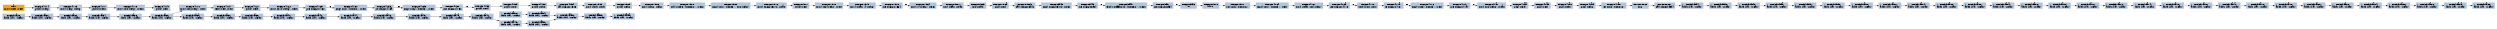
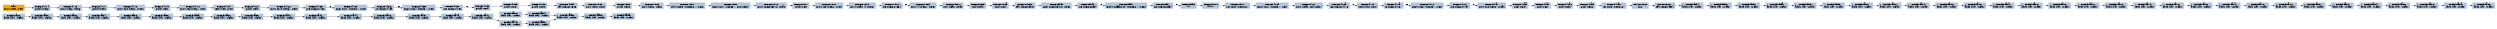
(177, 13) -> (174, 8)
